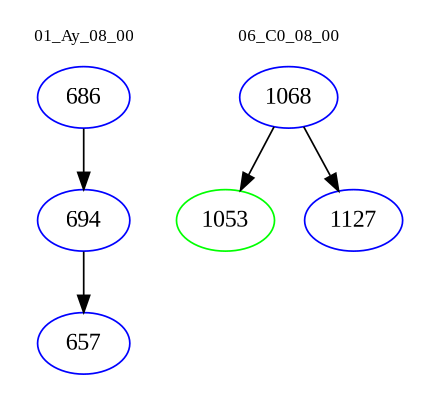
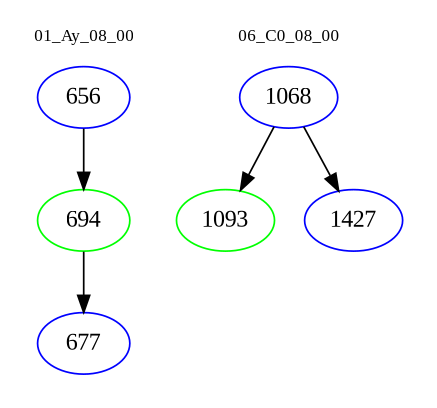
(84, 97) -> (84, 97)
(84, 220) -> (84, 220)
(226, 220) -> (226, 220)
(354, 220) -> (354, 220)
(84, 343) -> (84, 343)
